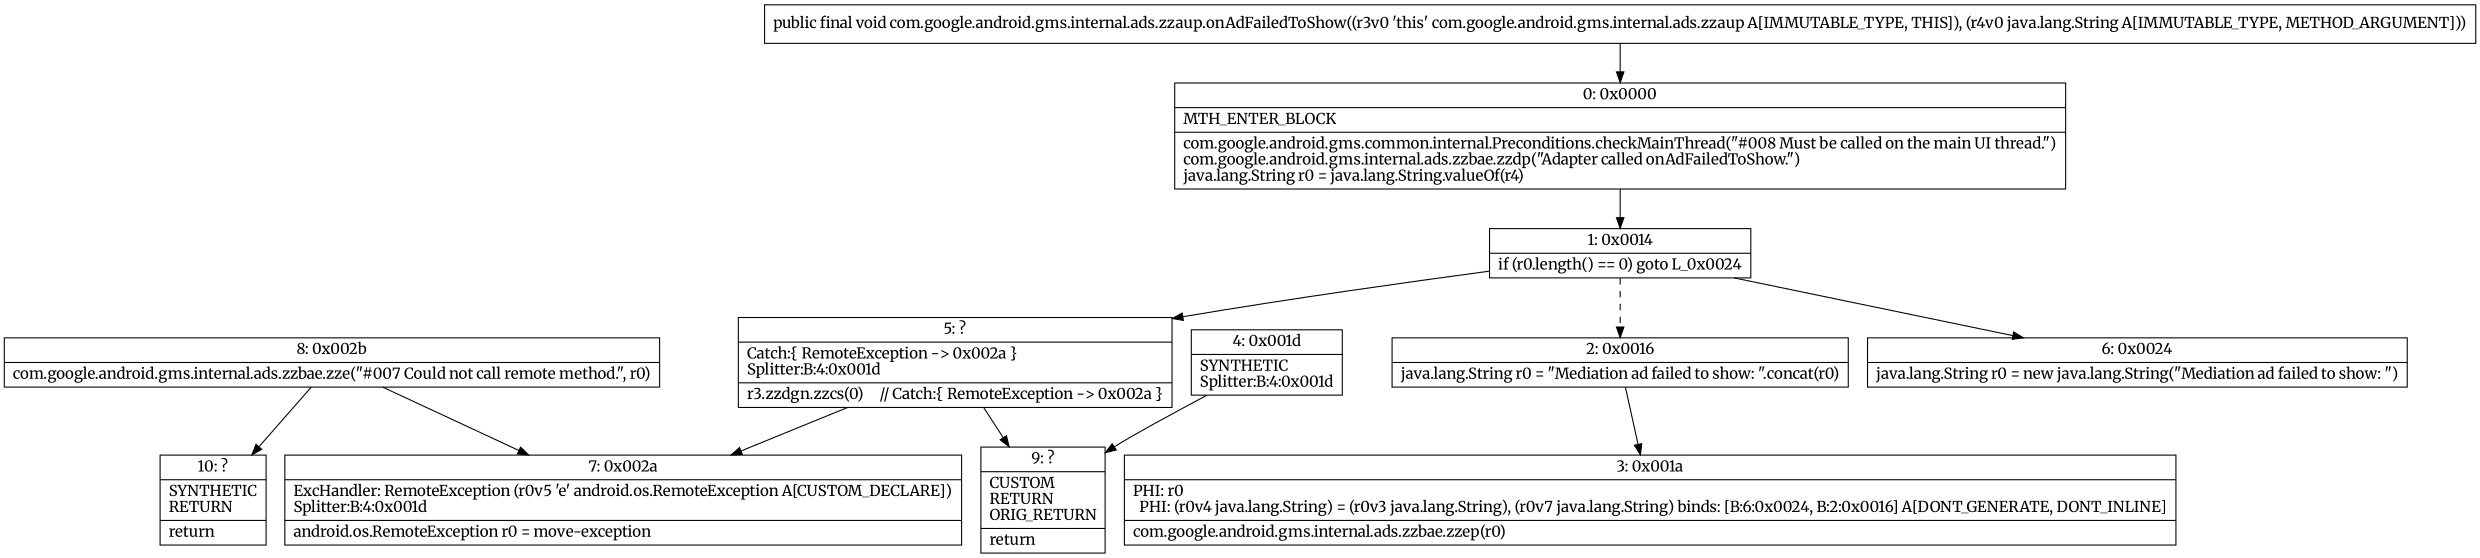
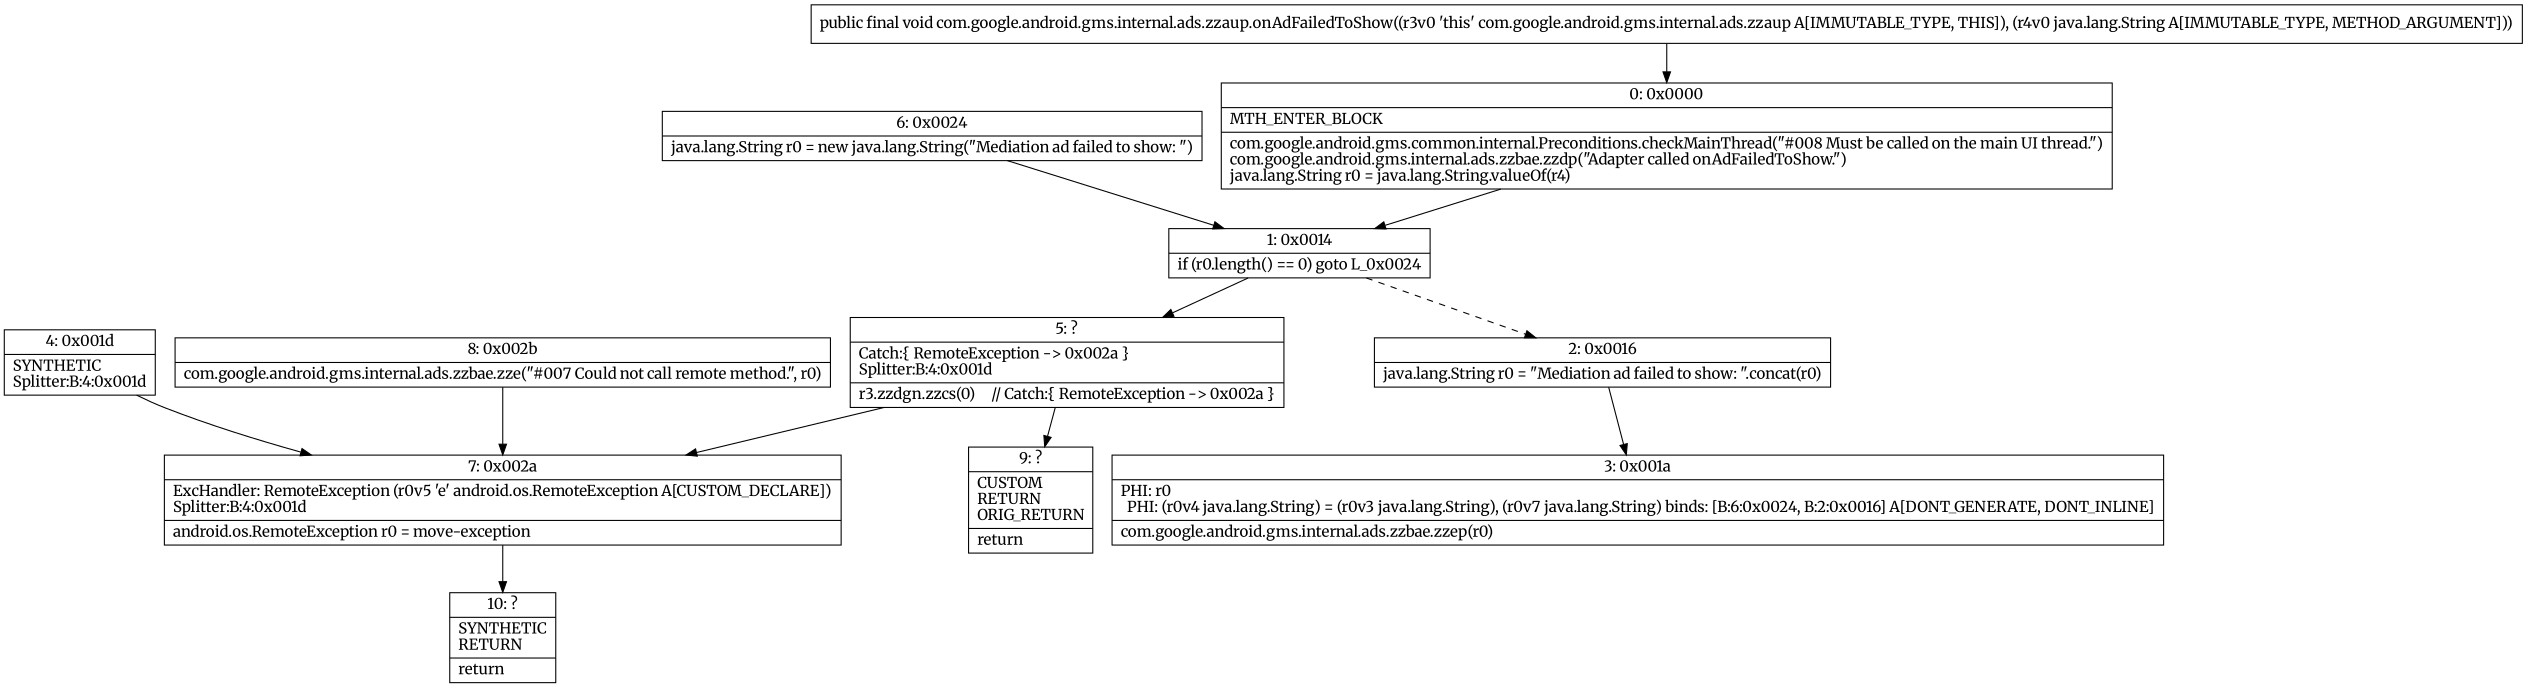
(1873, 307) -> (1111, 193)
(285, 417) -> (503, 563)
(1160, 420) -> (218, 427)
